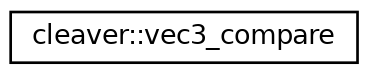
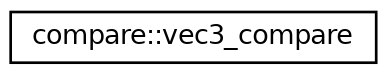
(184, 37) -> (193, 37)
